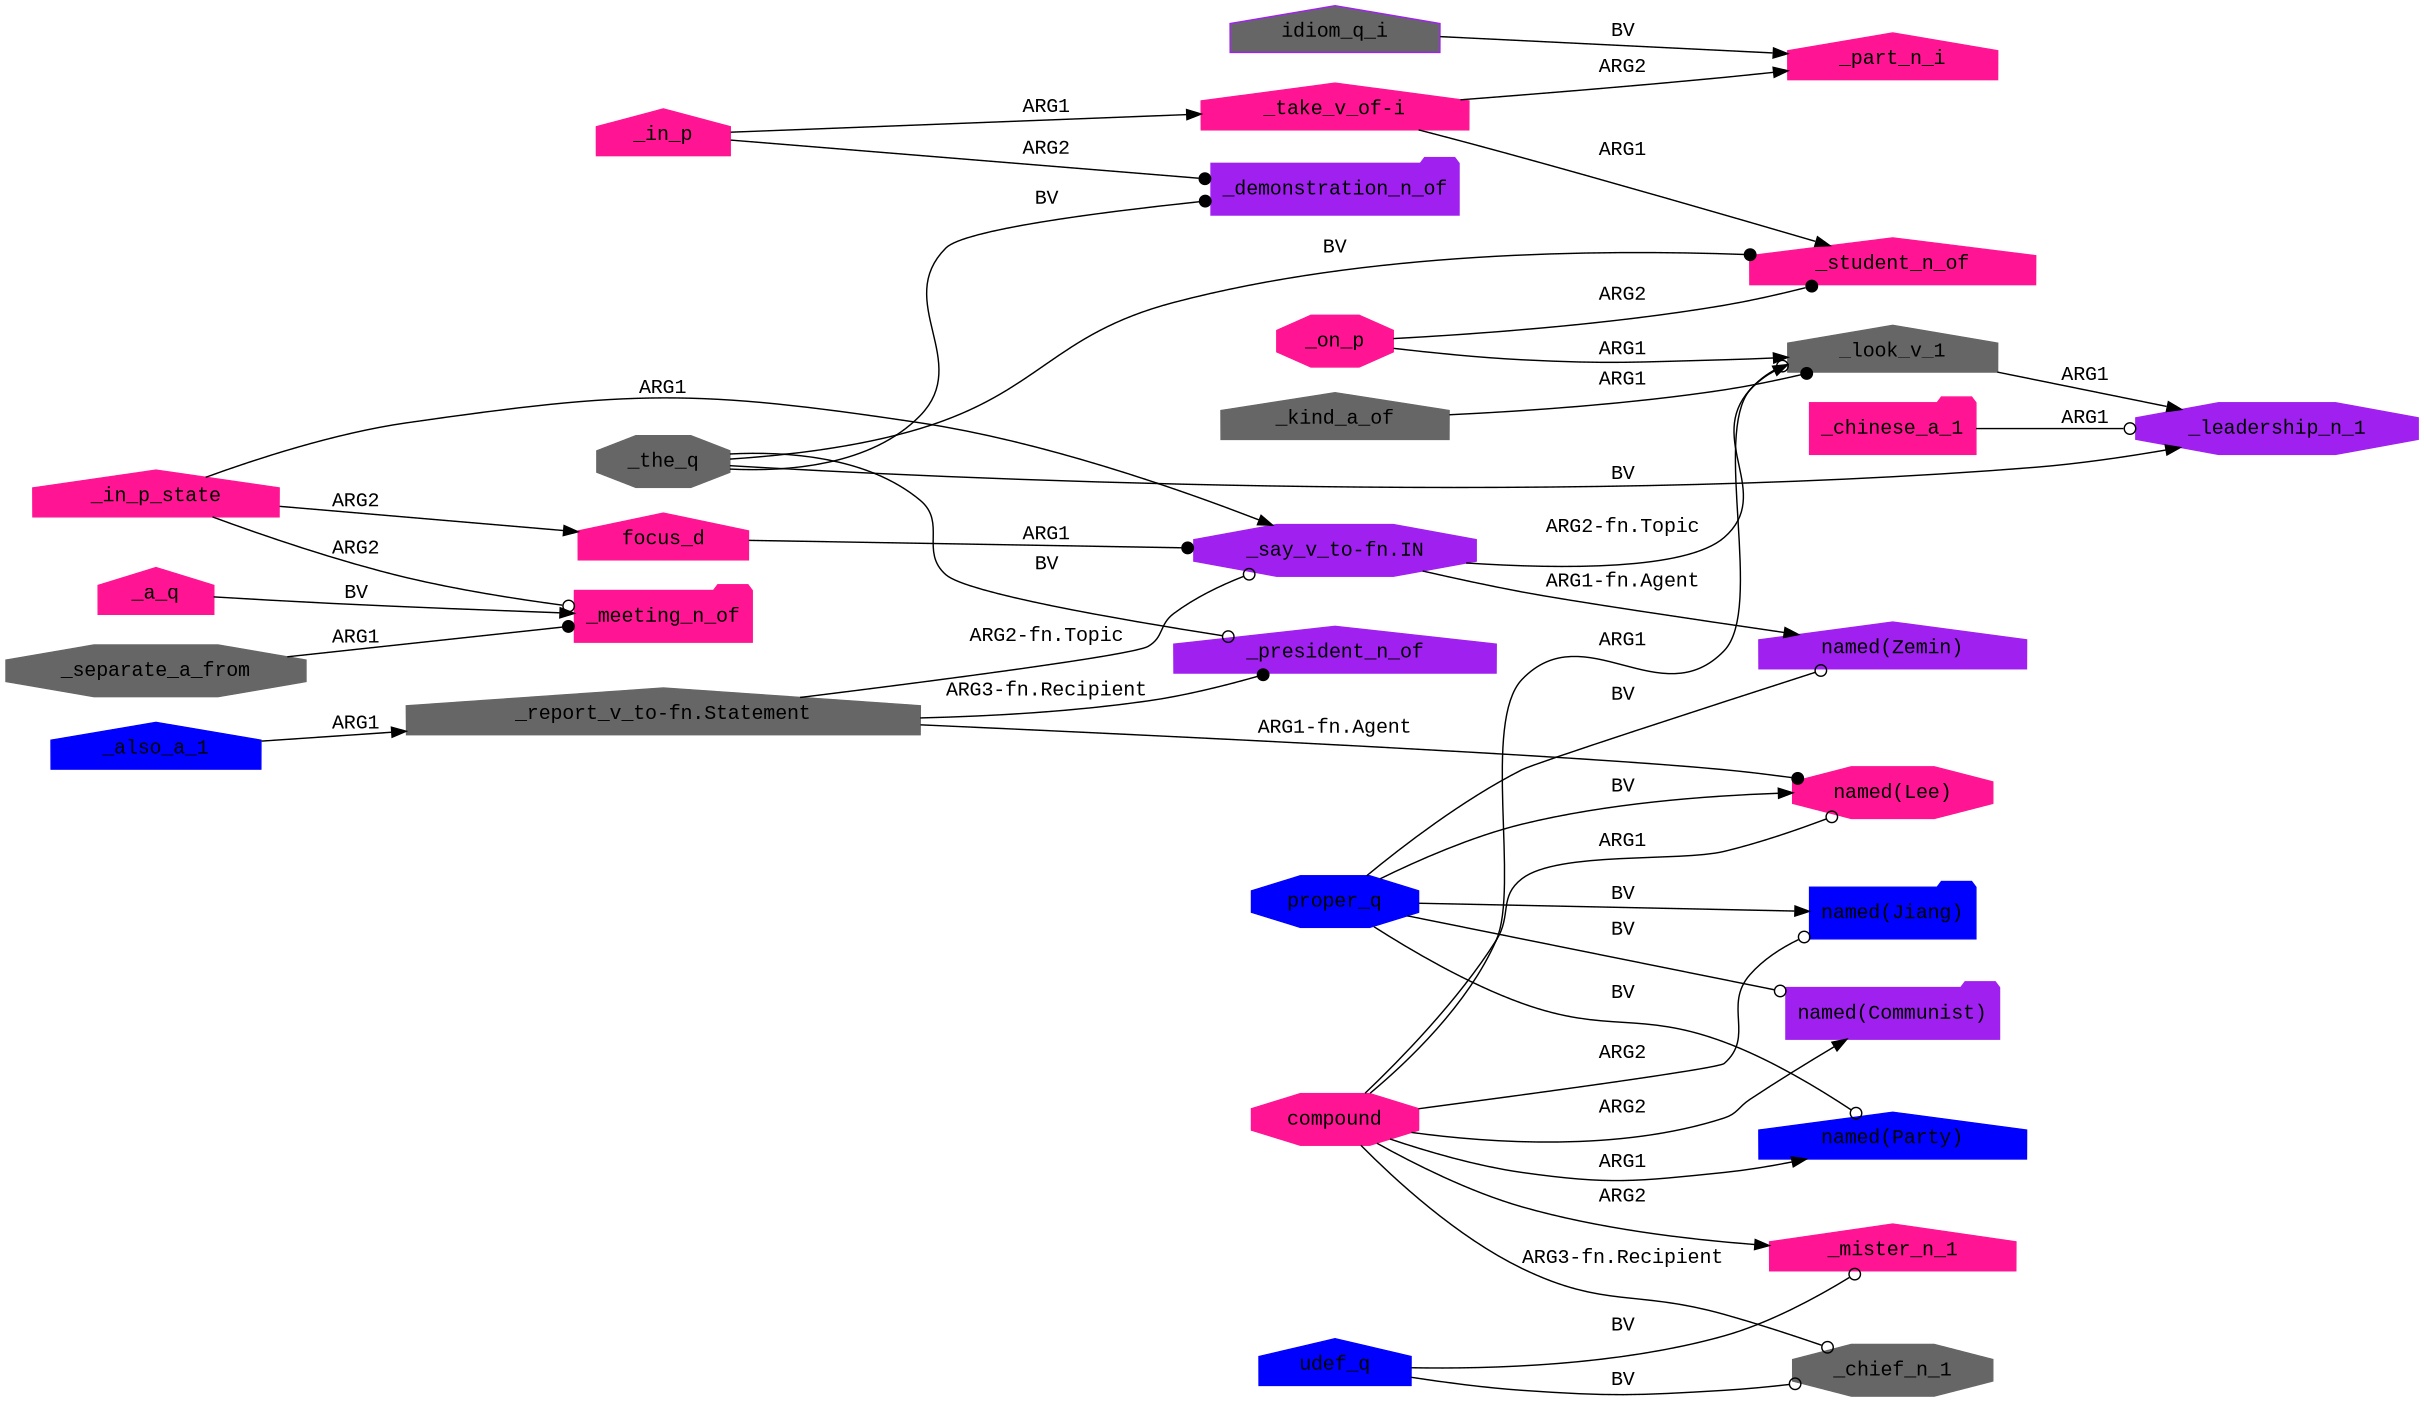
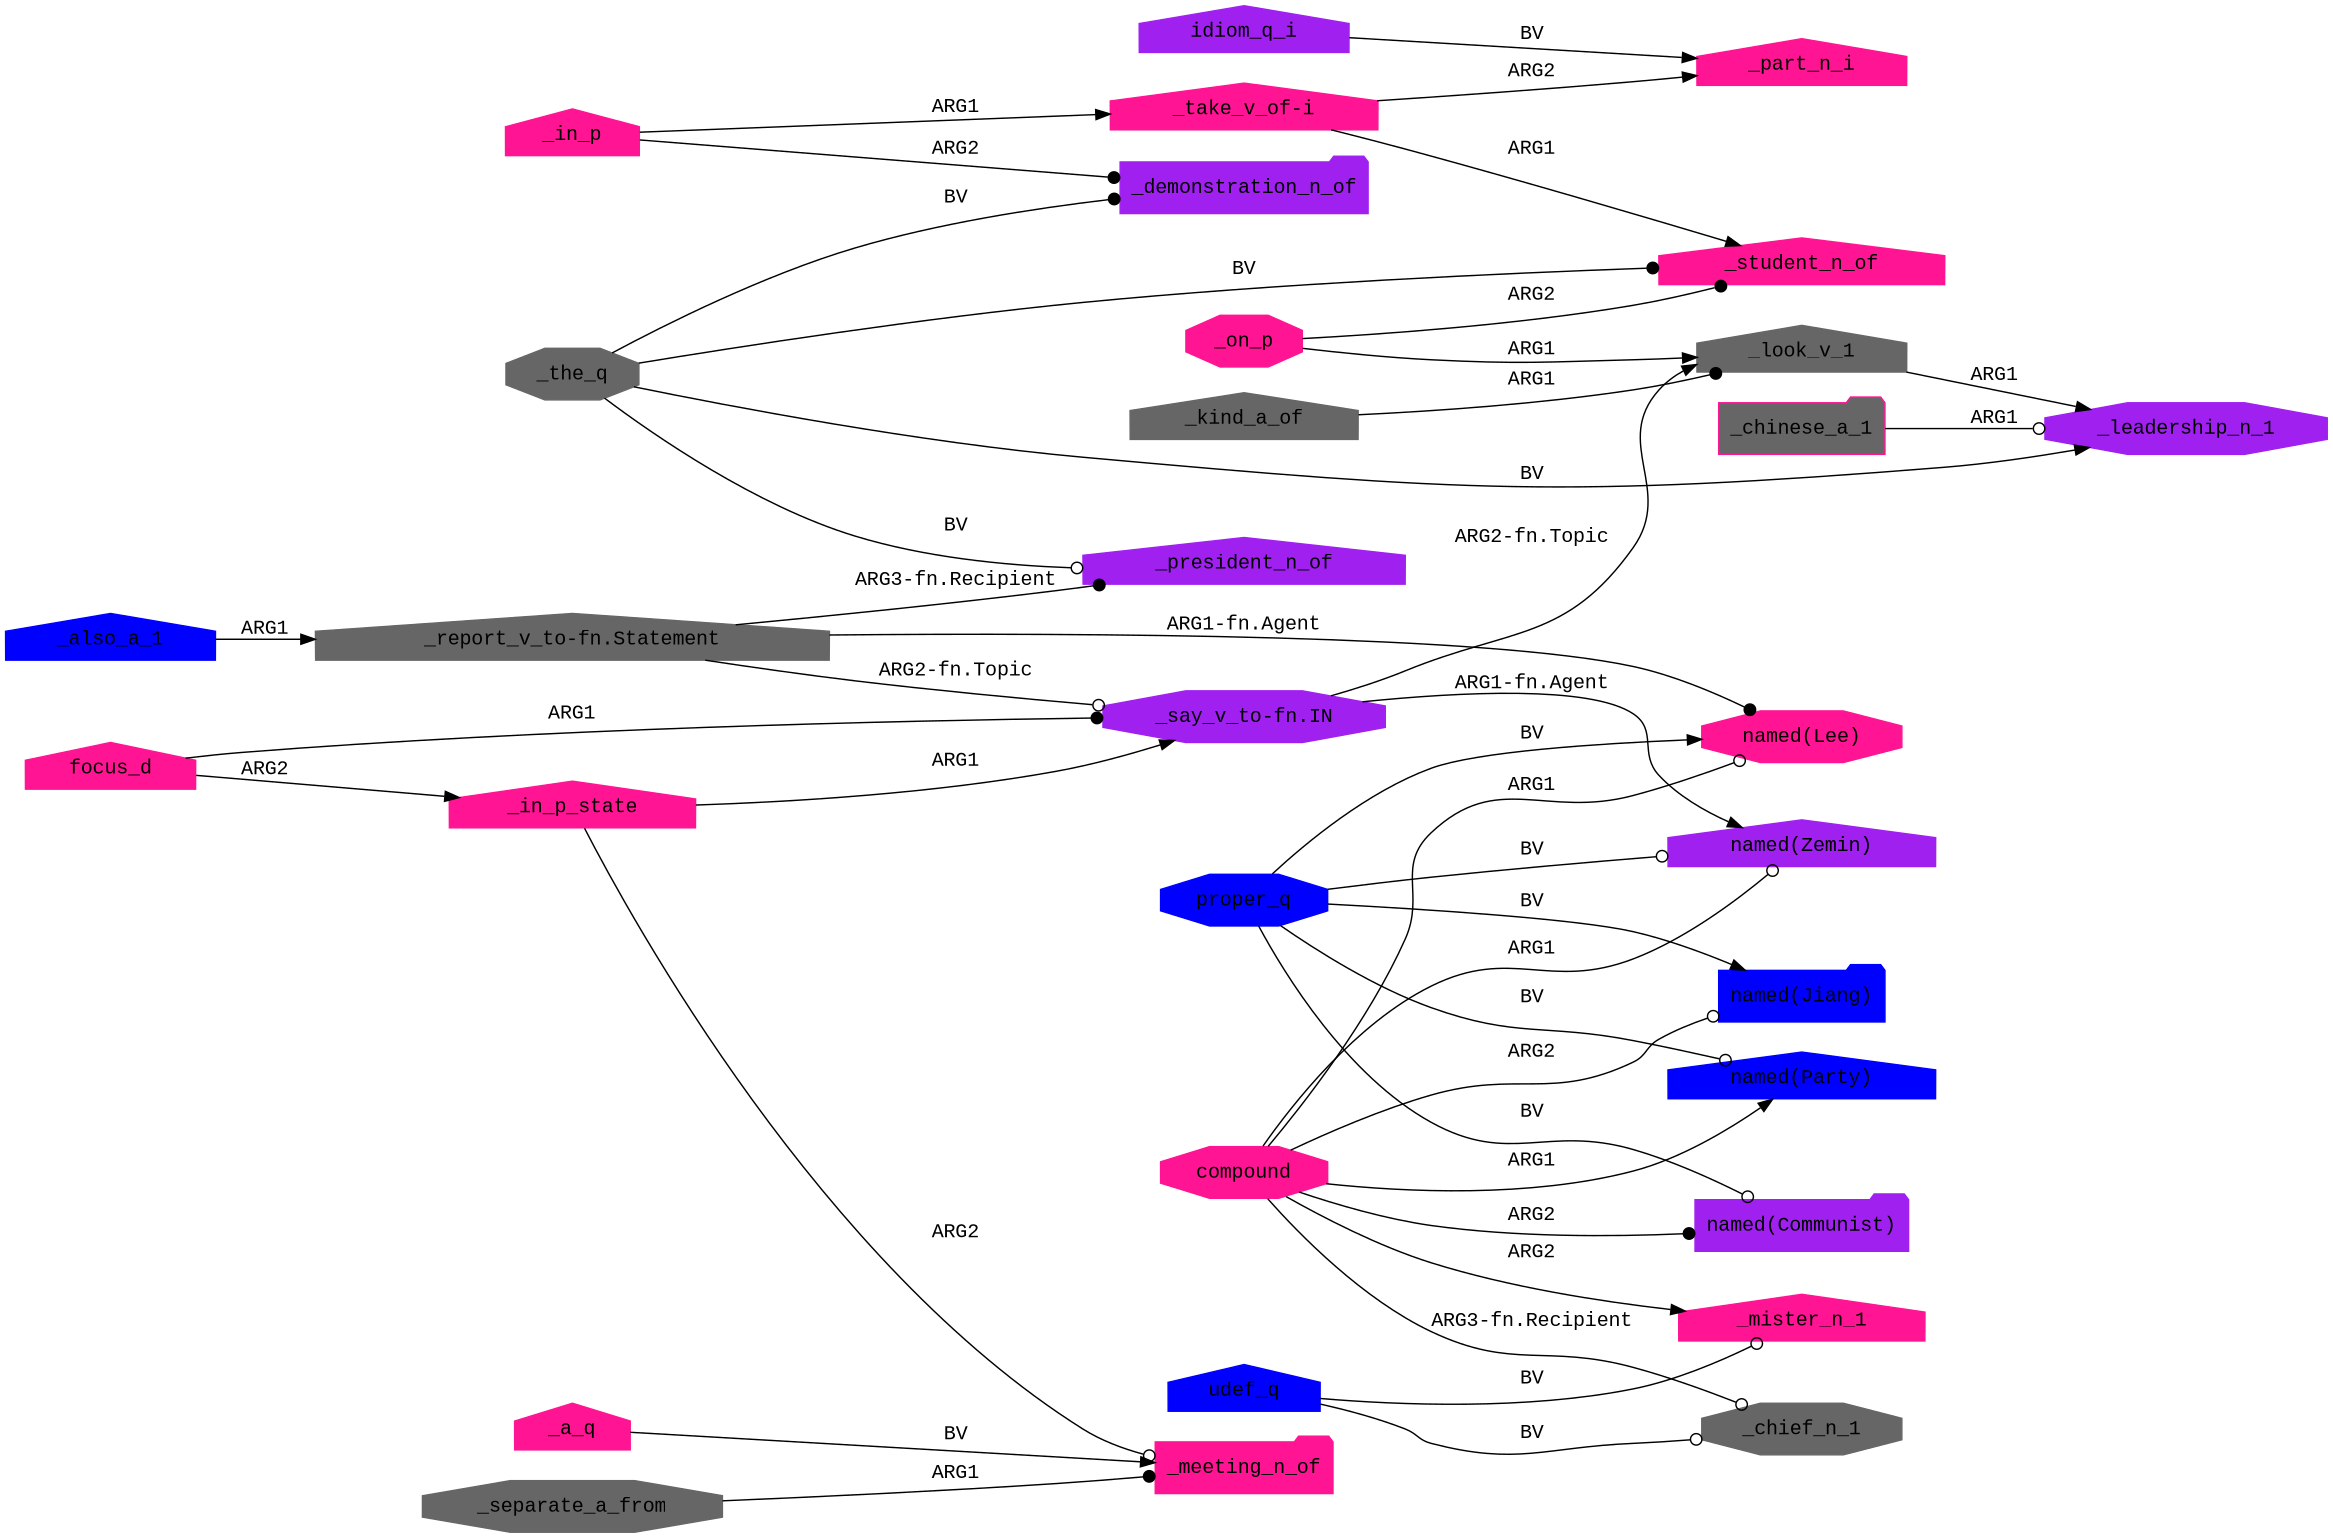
(1335, 32) -> (1244, 32)
(1893, 429) -> (1802, 429)
(421, 518) -> (320, 786)
(1543, 664) -> (1494, 969)
(1634, 1137) -> (1489, 1232)
